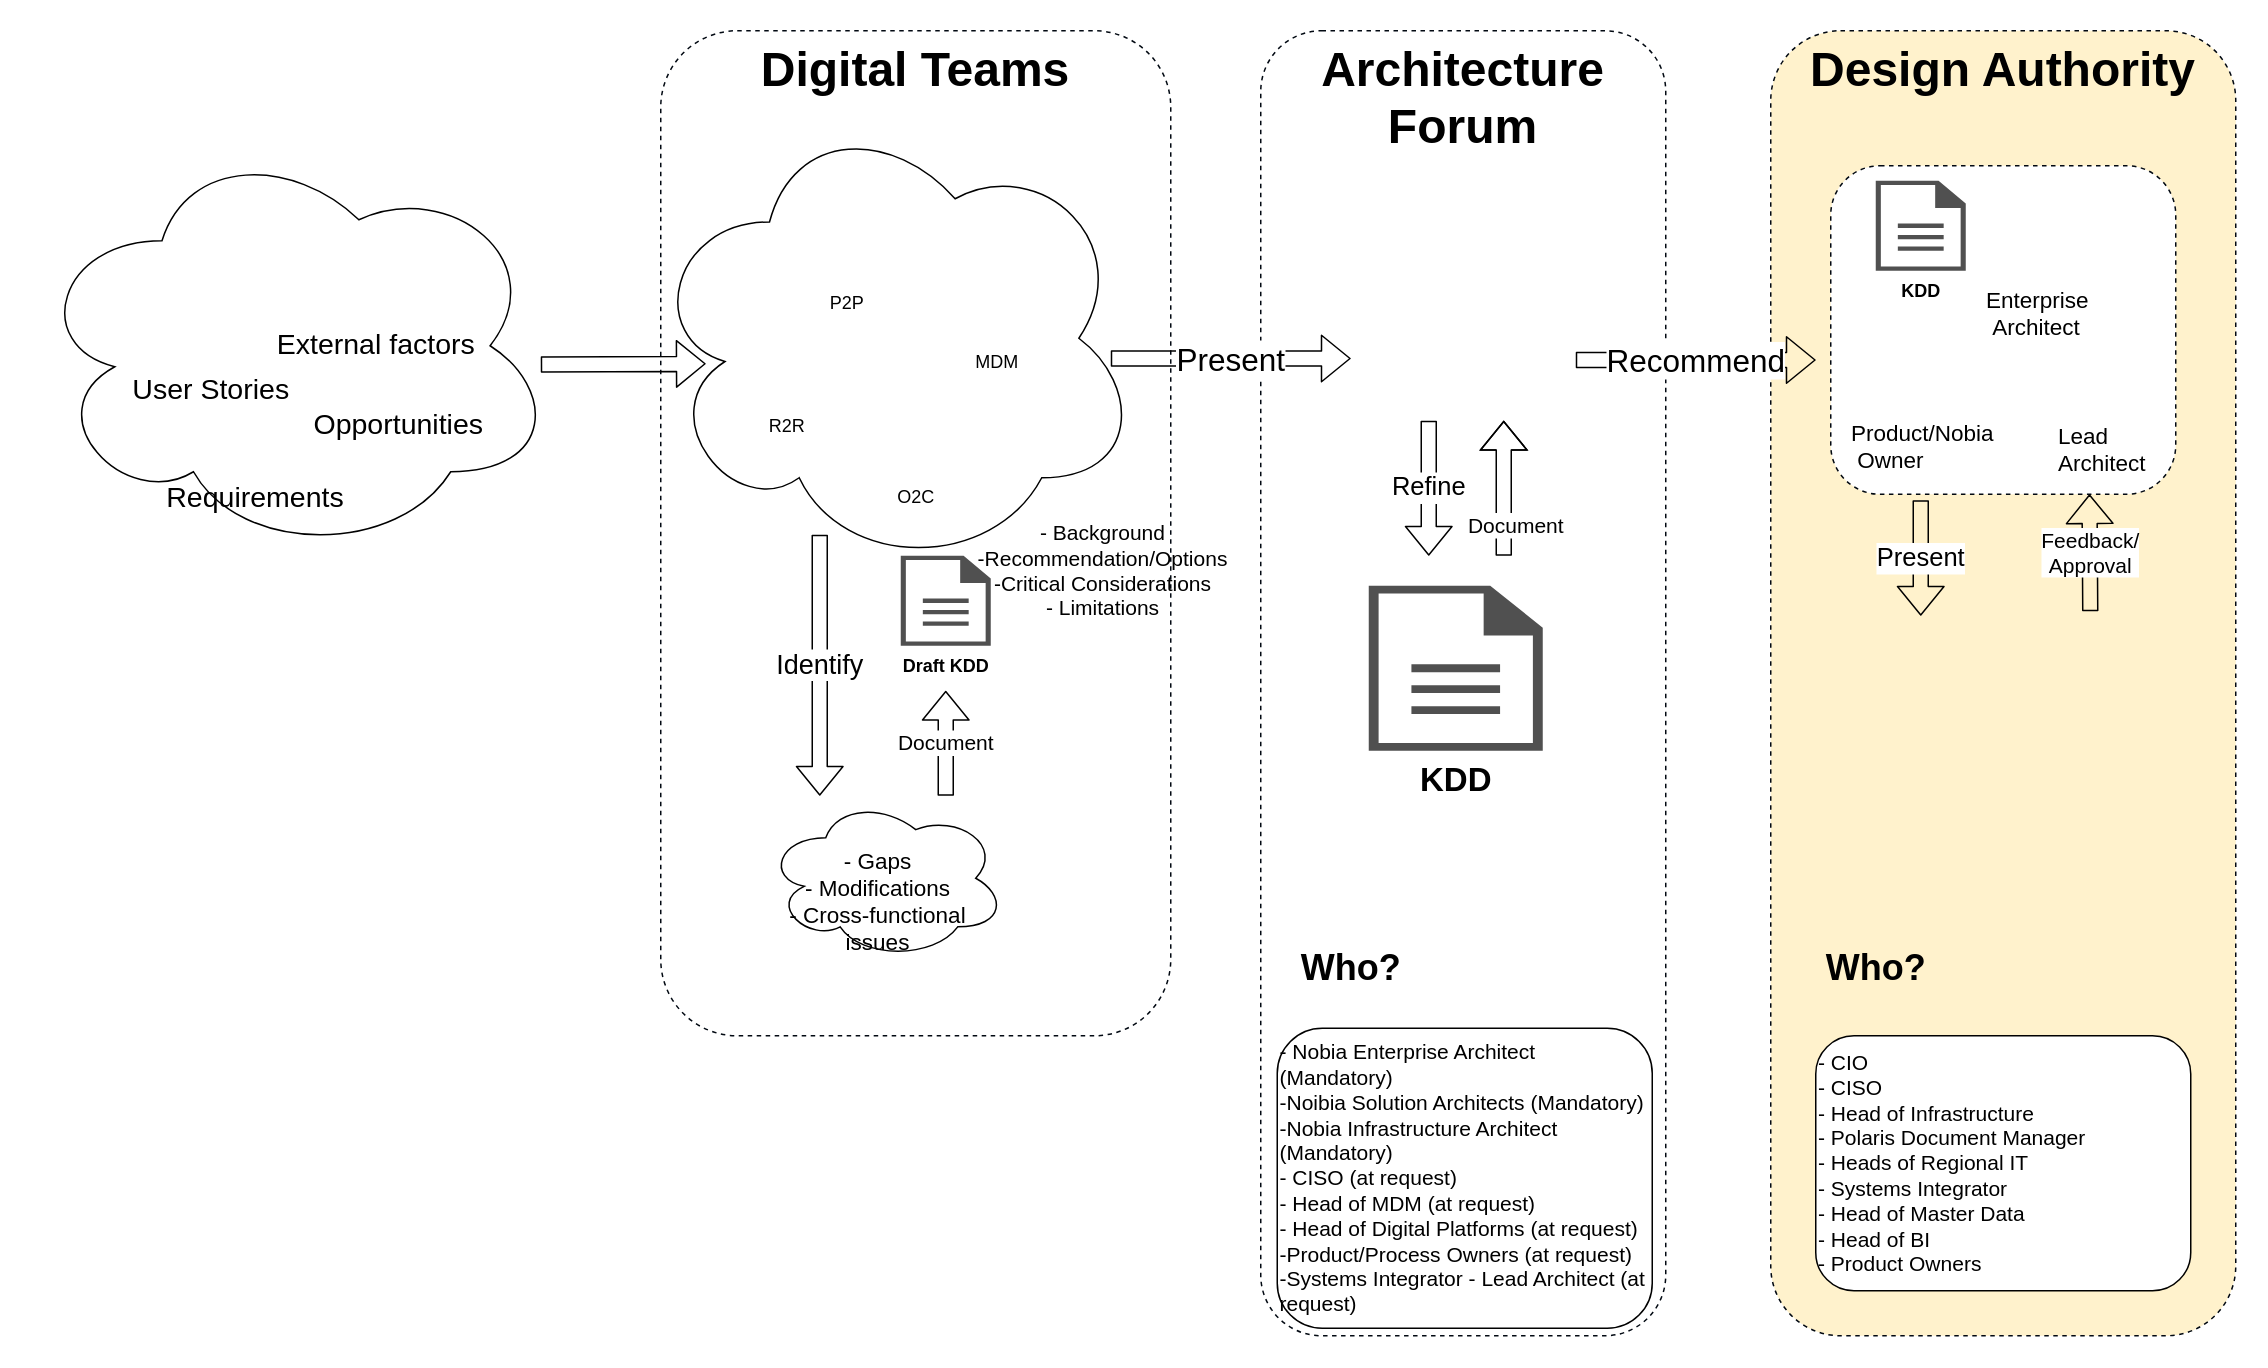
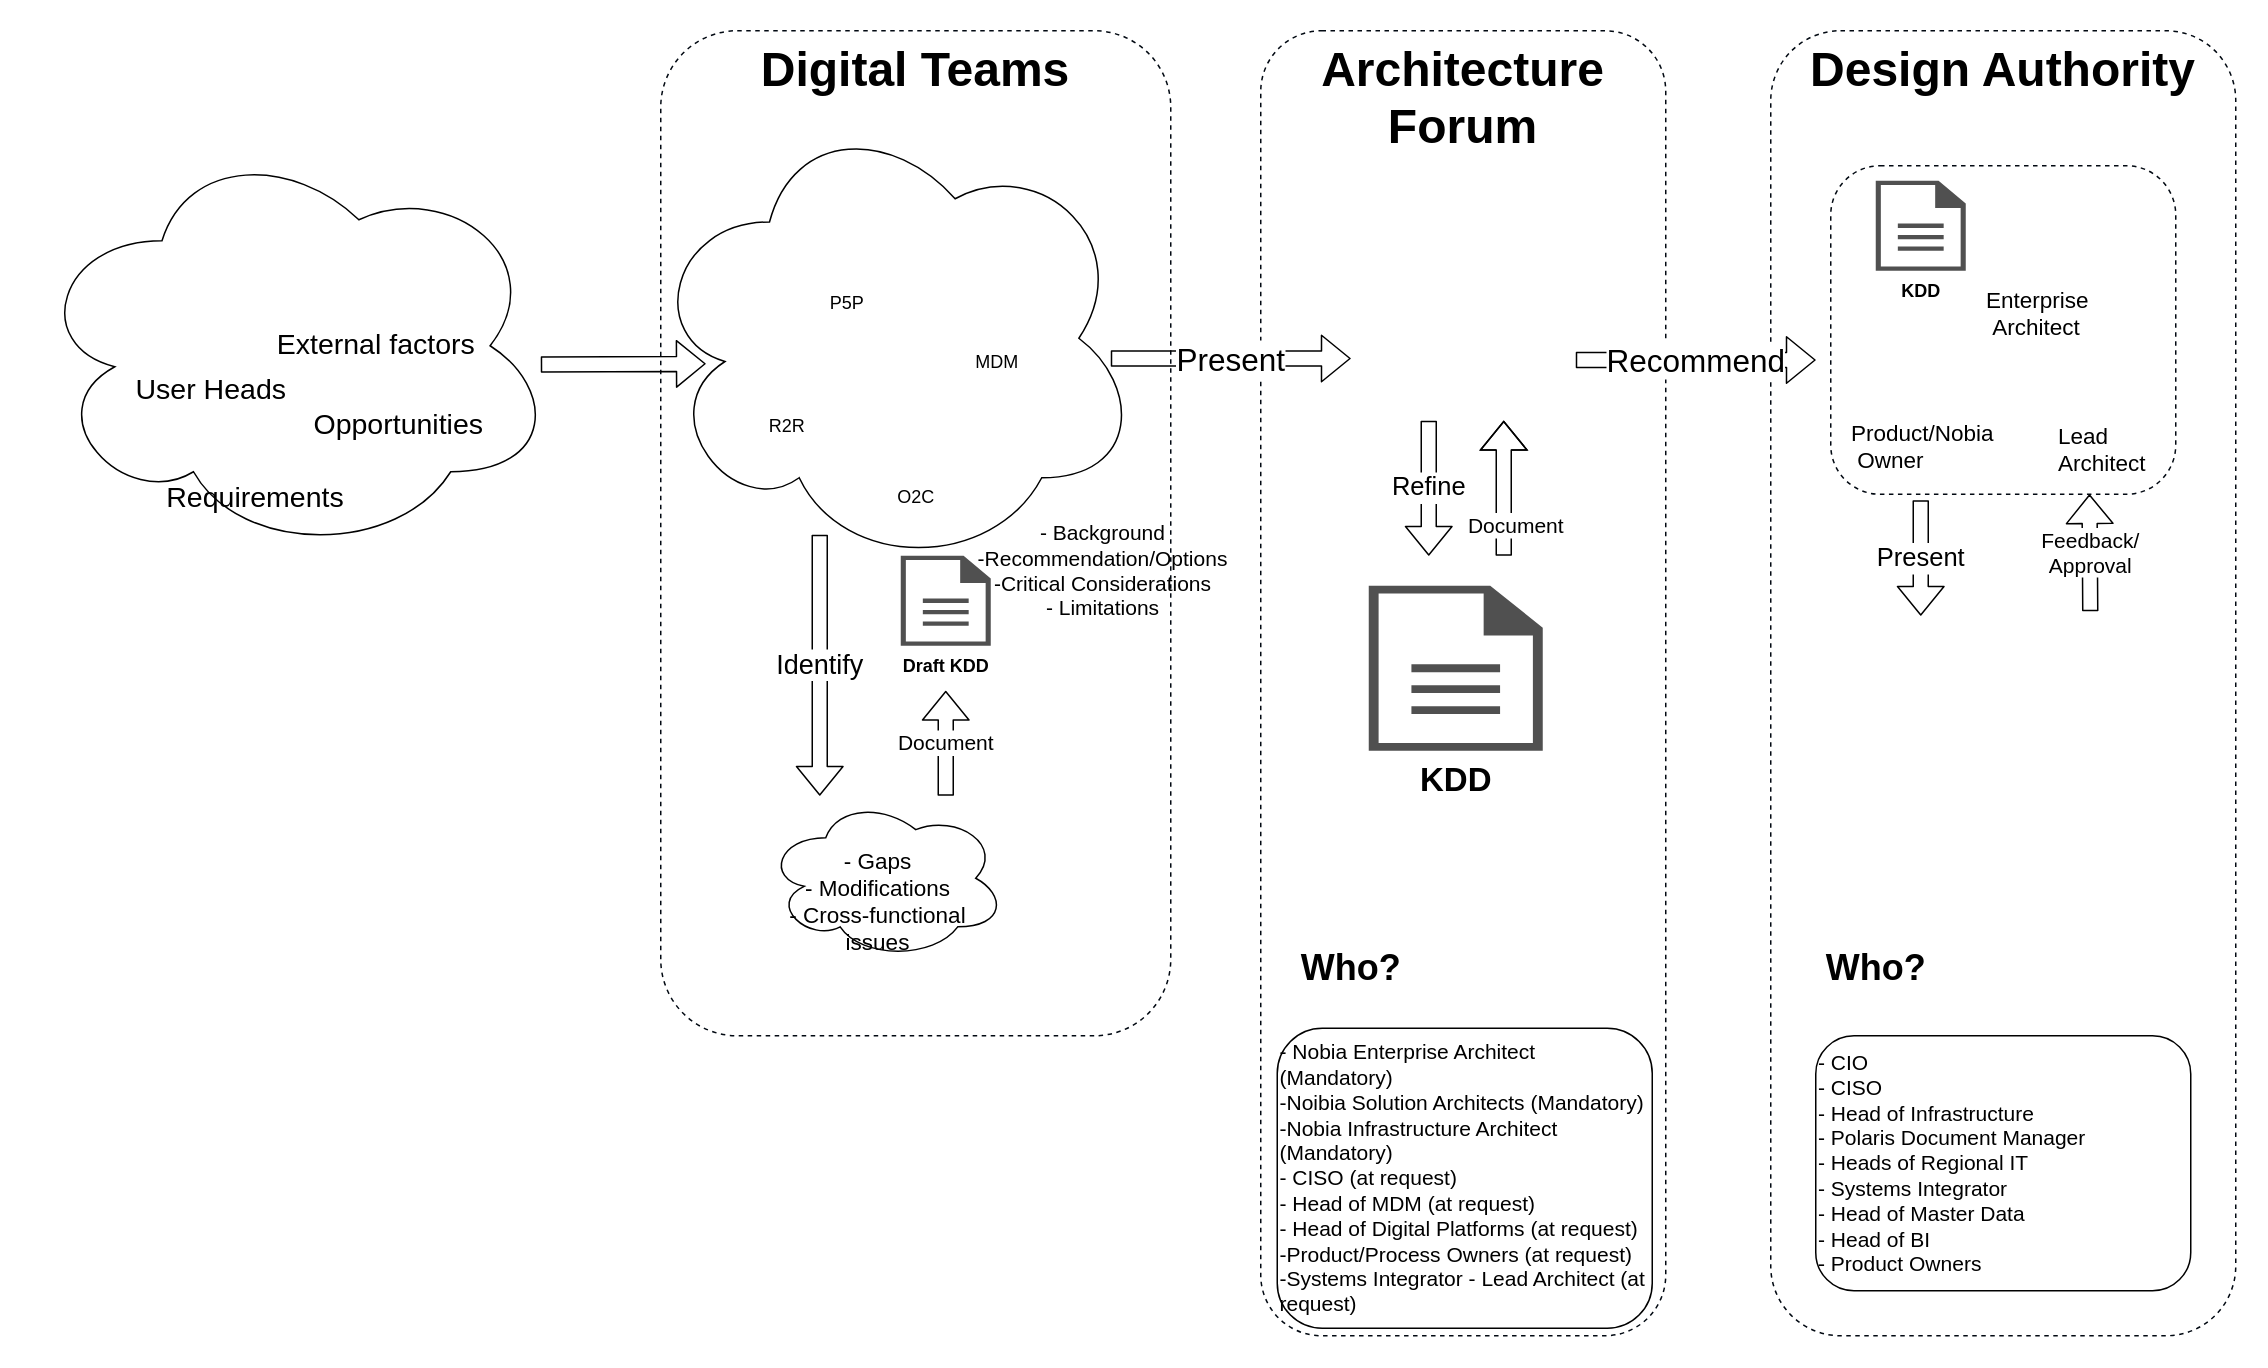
(2003, 70) -> (2003, 70)
(848, 304) -> (848, 304)
(212, 391) -> (212, 391)
